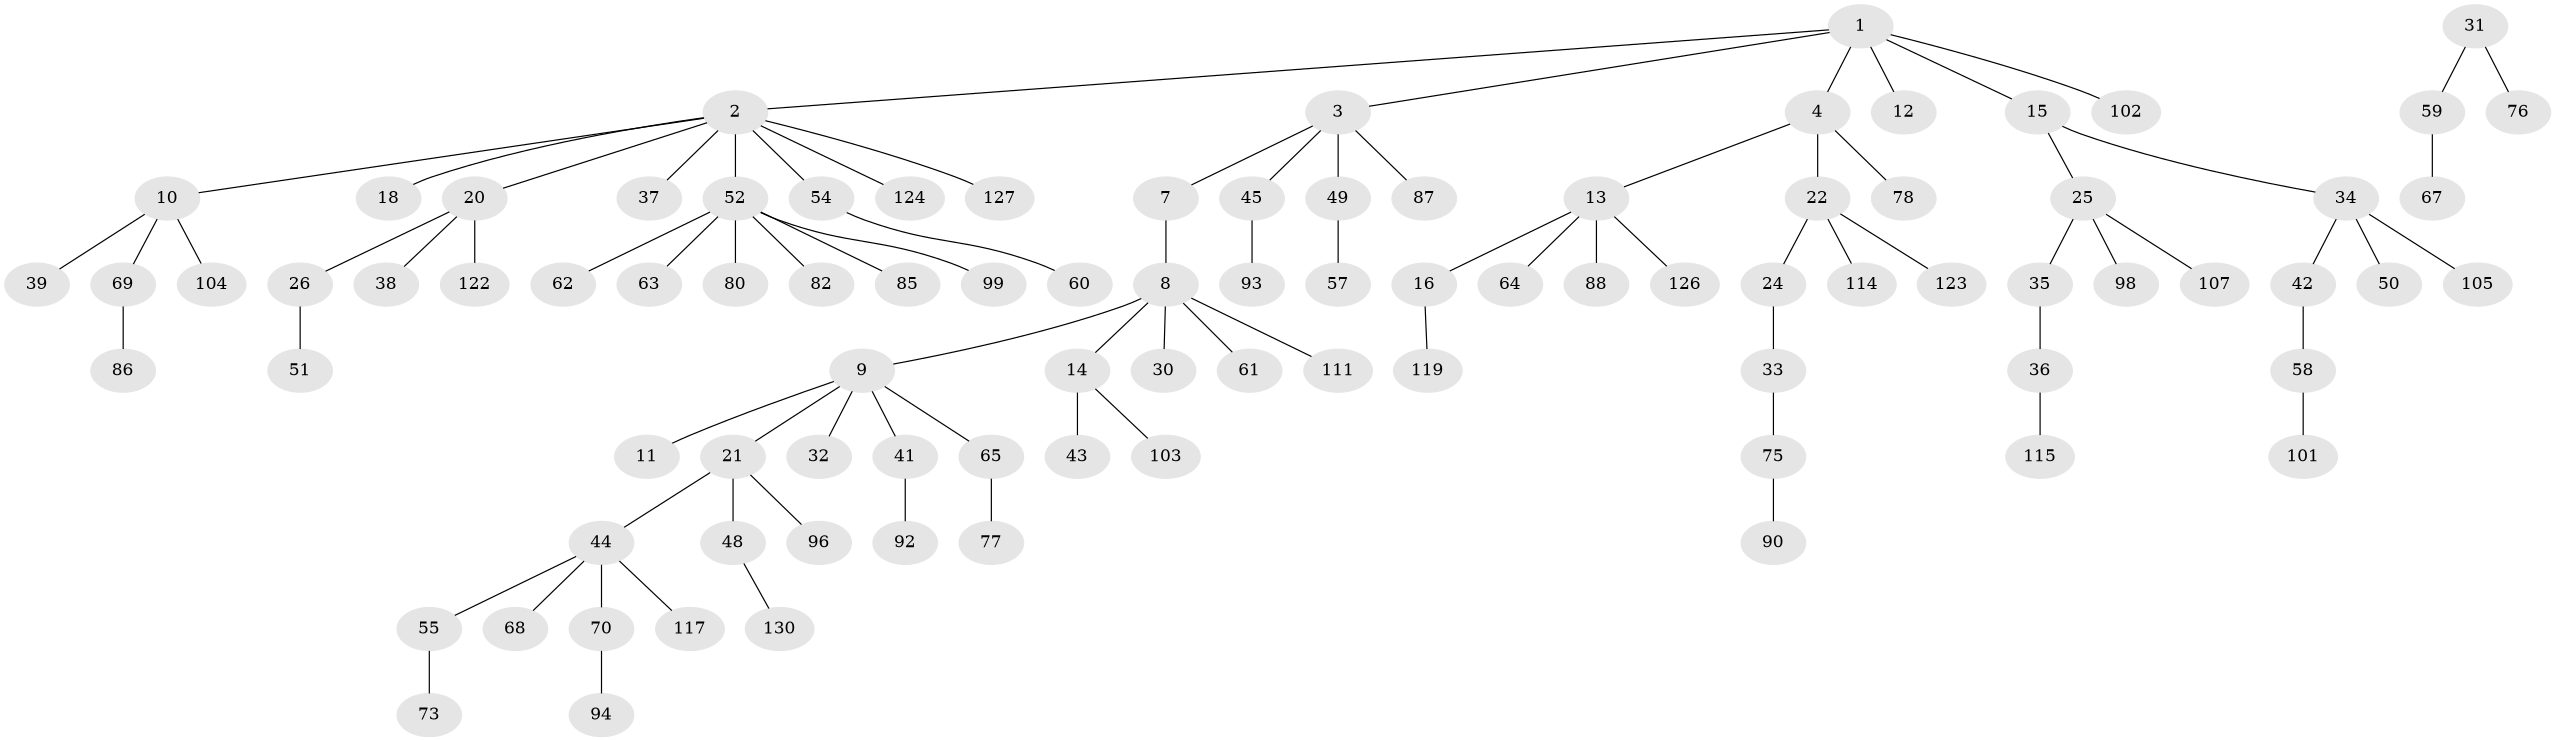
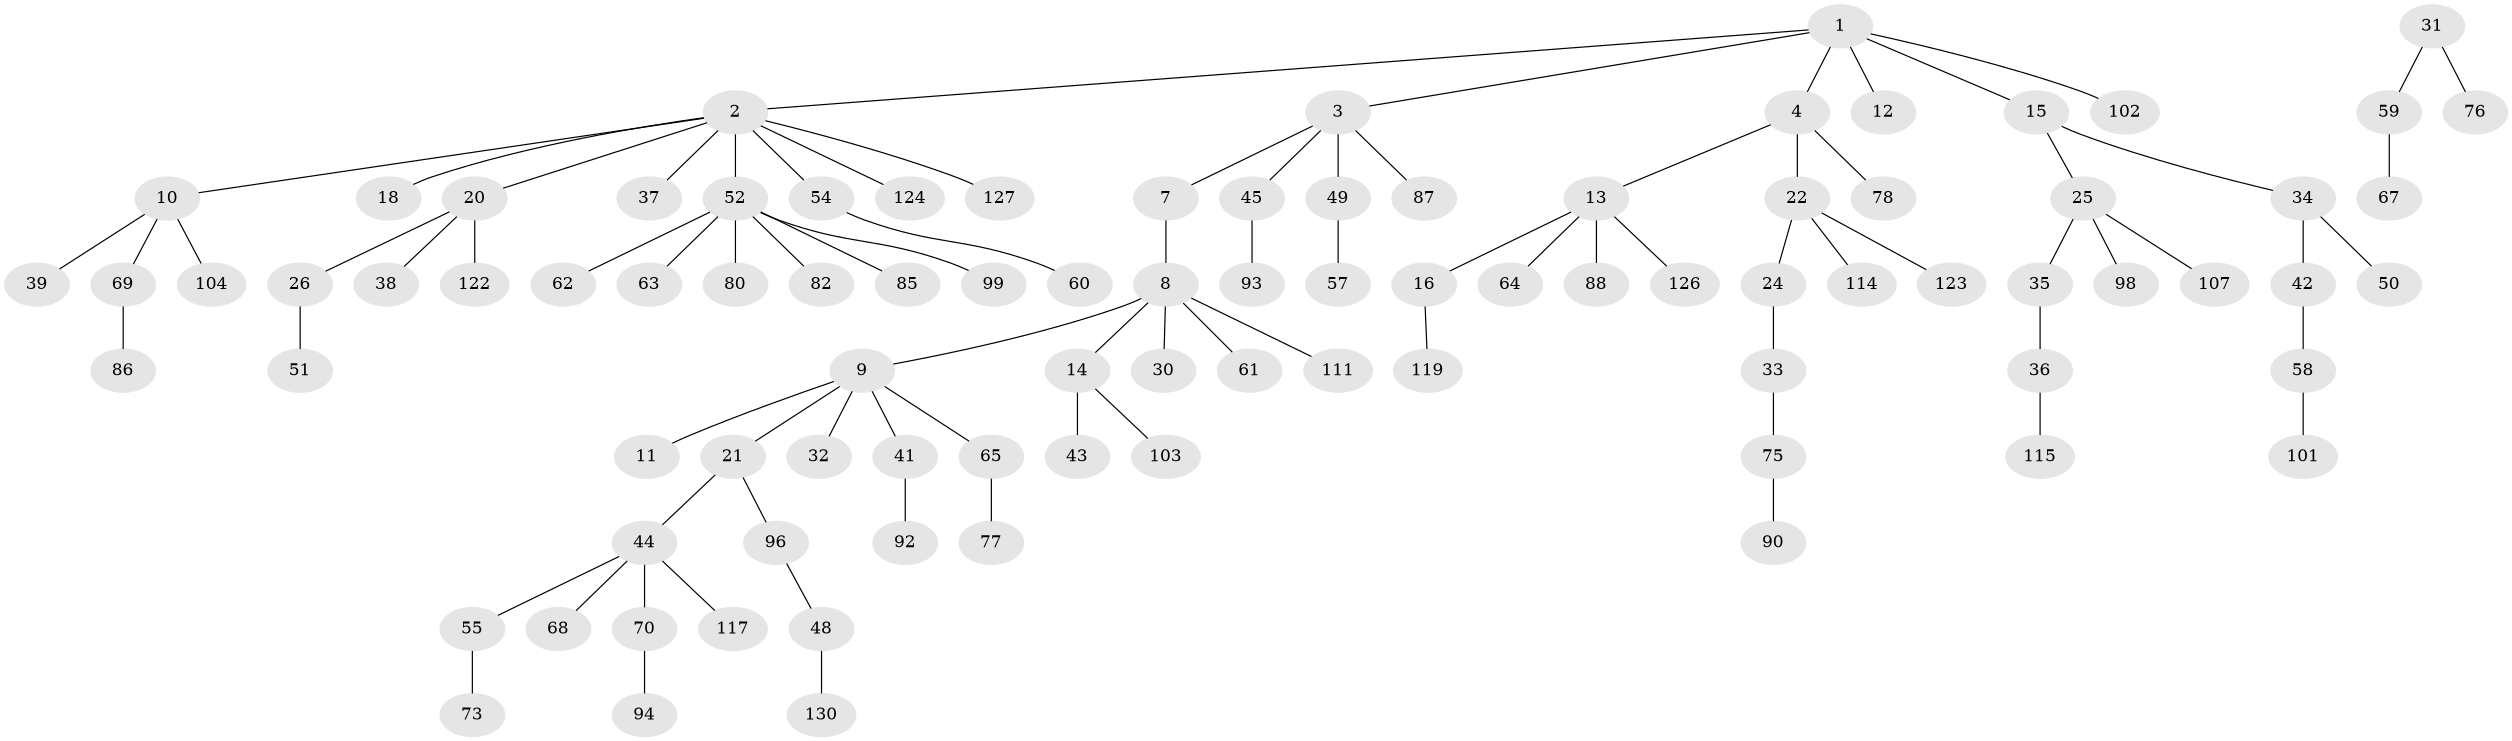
(2478, 285) -> none
(733, 500) -> (799, 586)
